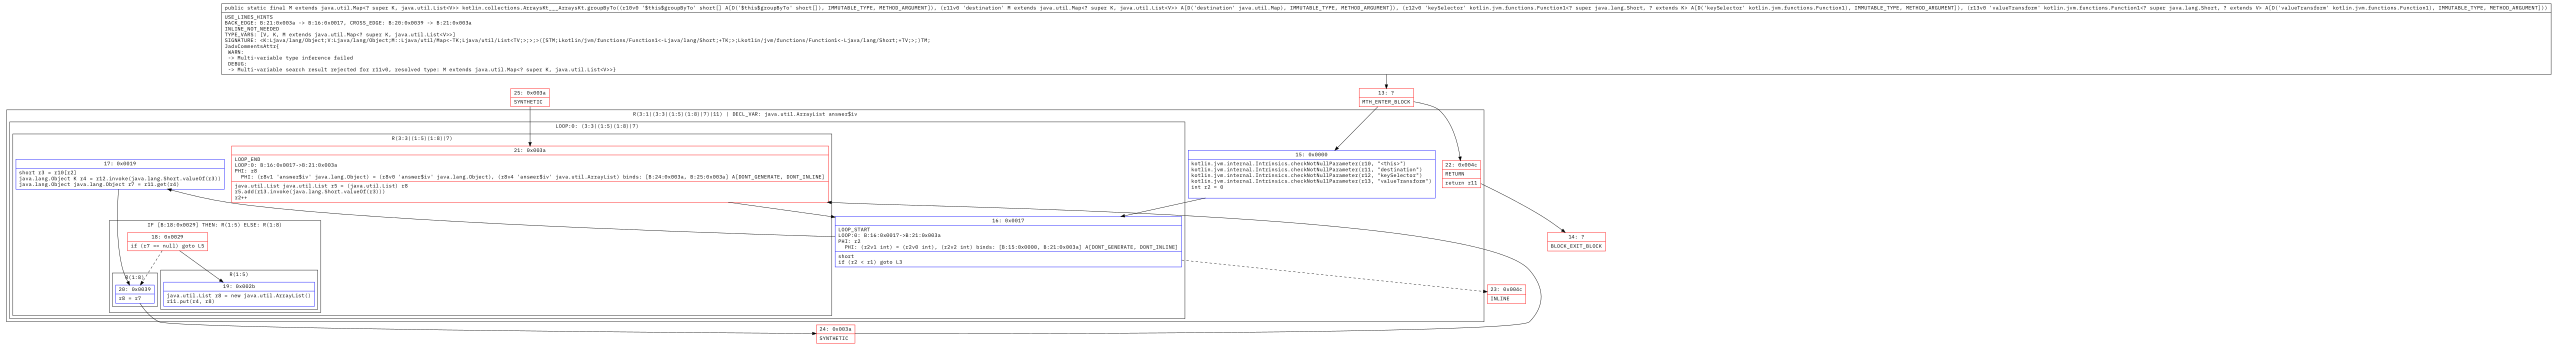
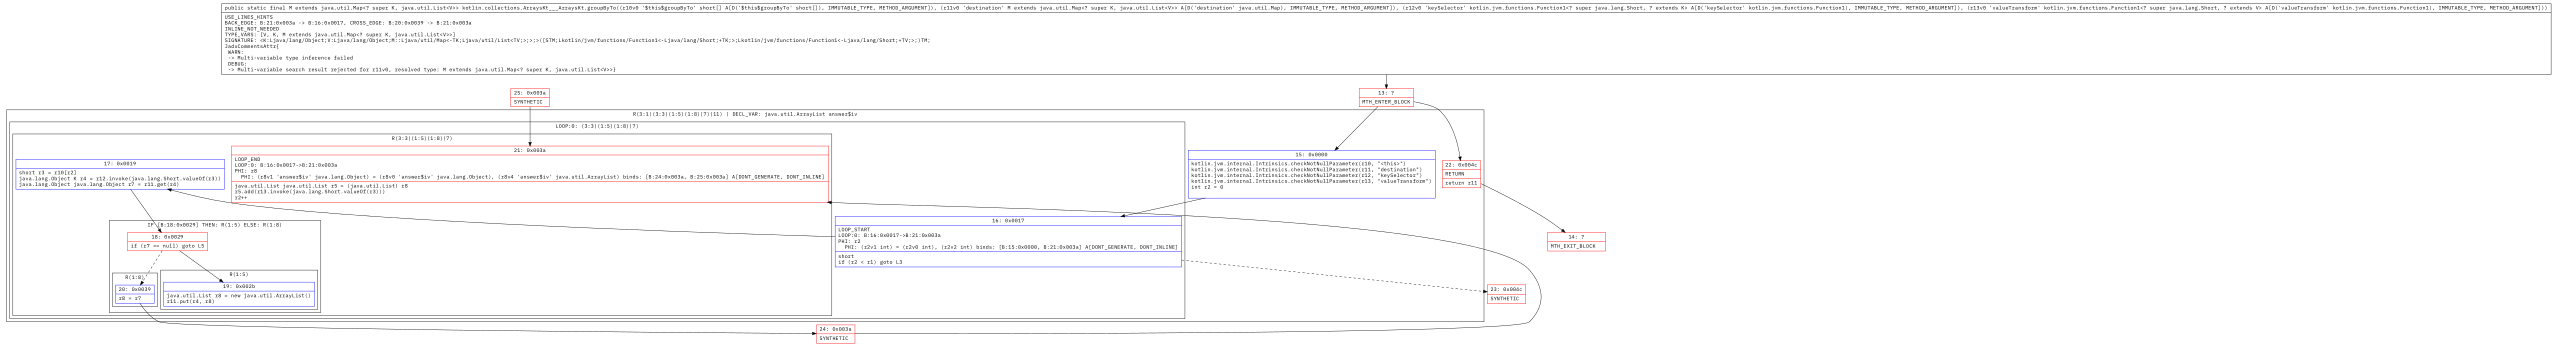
(780, 209) -> none
(118, 236) -> (145, 209)
(1577, 246) -> (1573, 246)
(1500, 299) -> (1505, 299)
